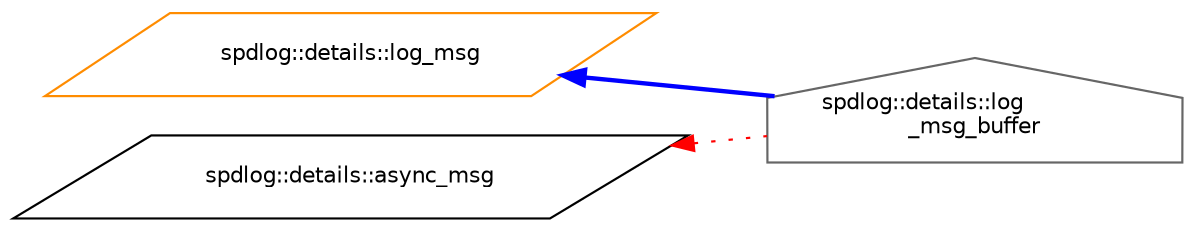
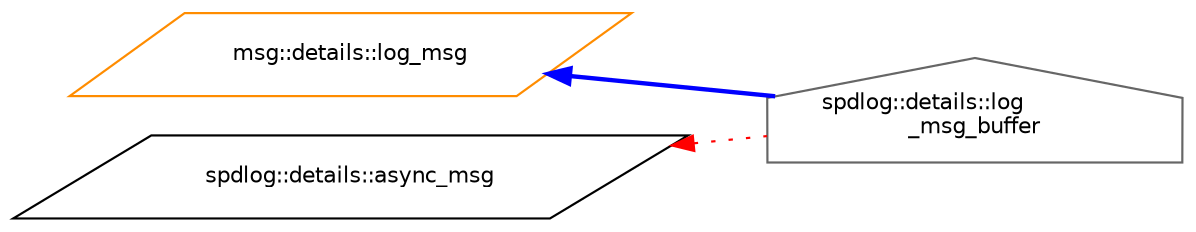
(351, 55) -> (351, 55)
